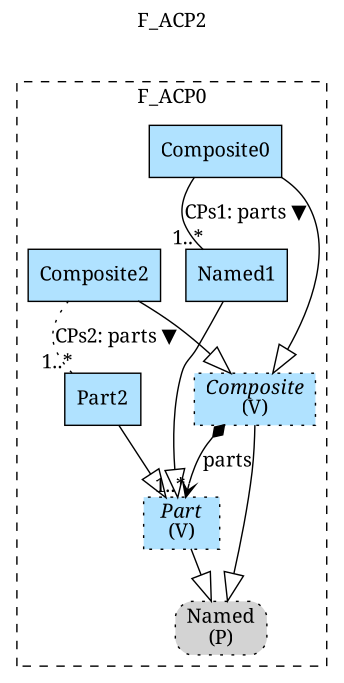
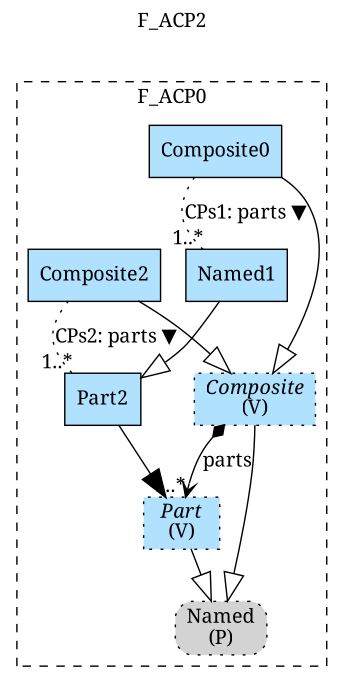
(182, 215) -> (182, 215)
(180, 380) -> (198, 331)
(135, 450) -> (135, 450)
